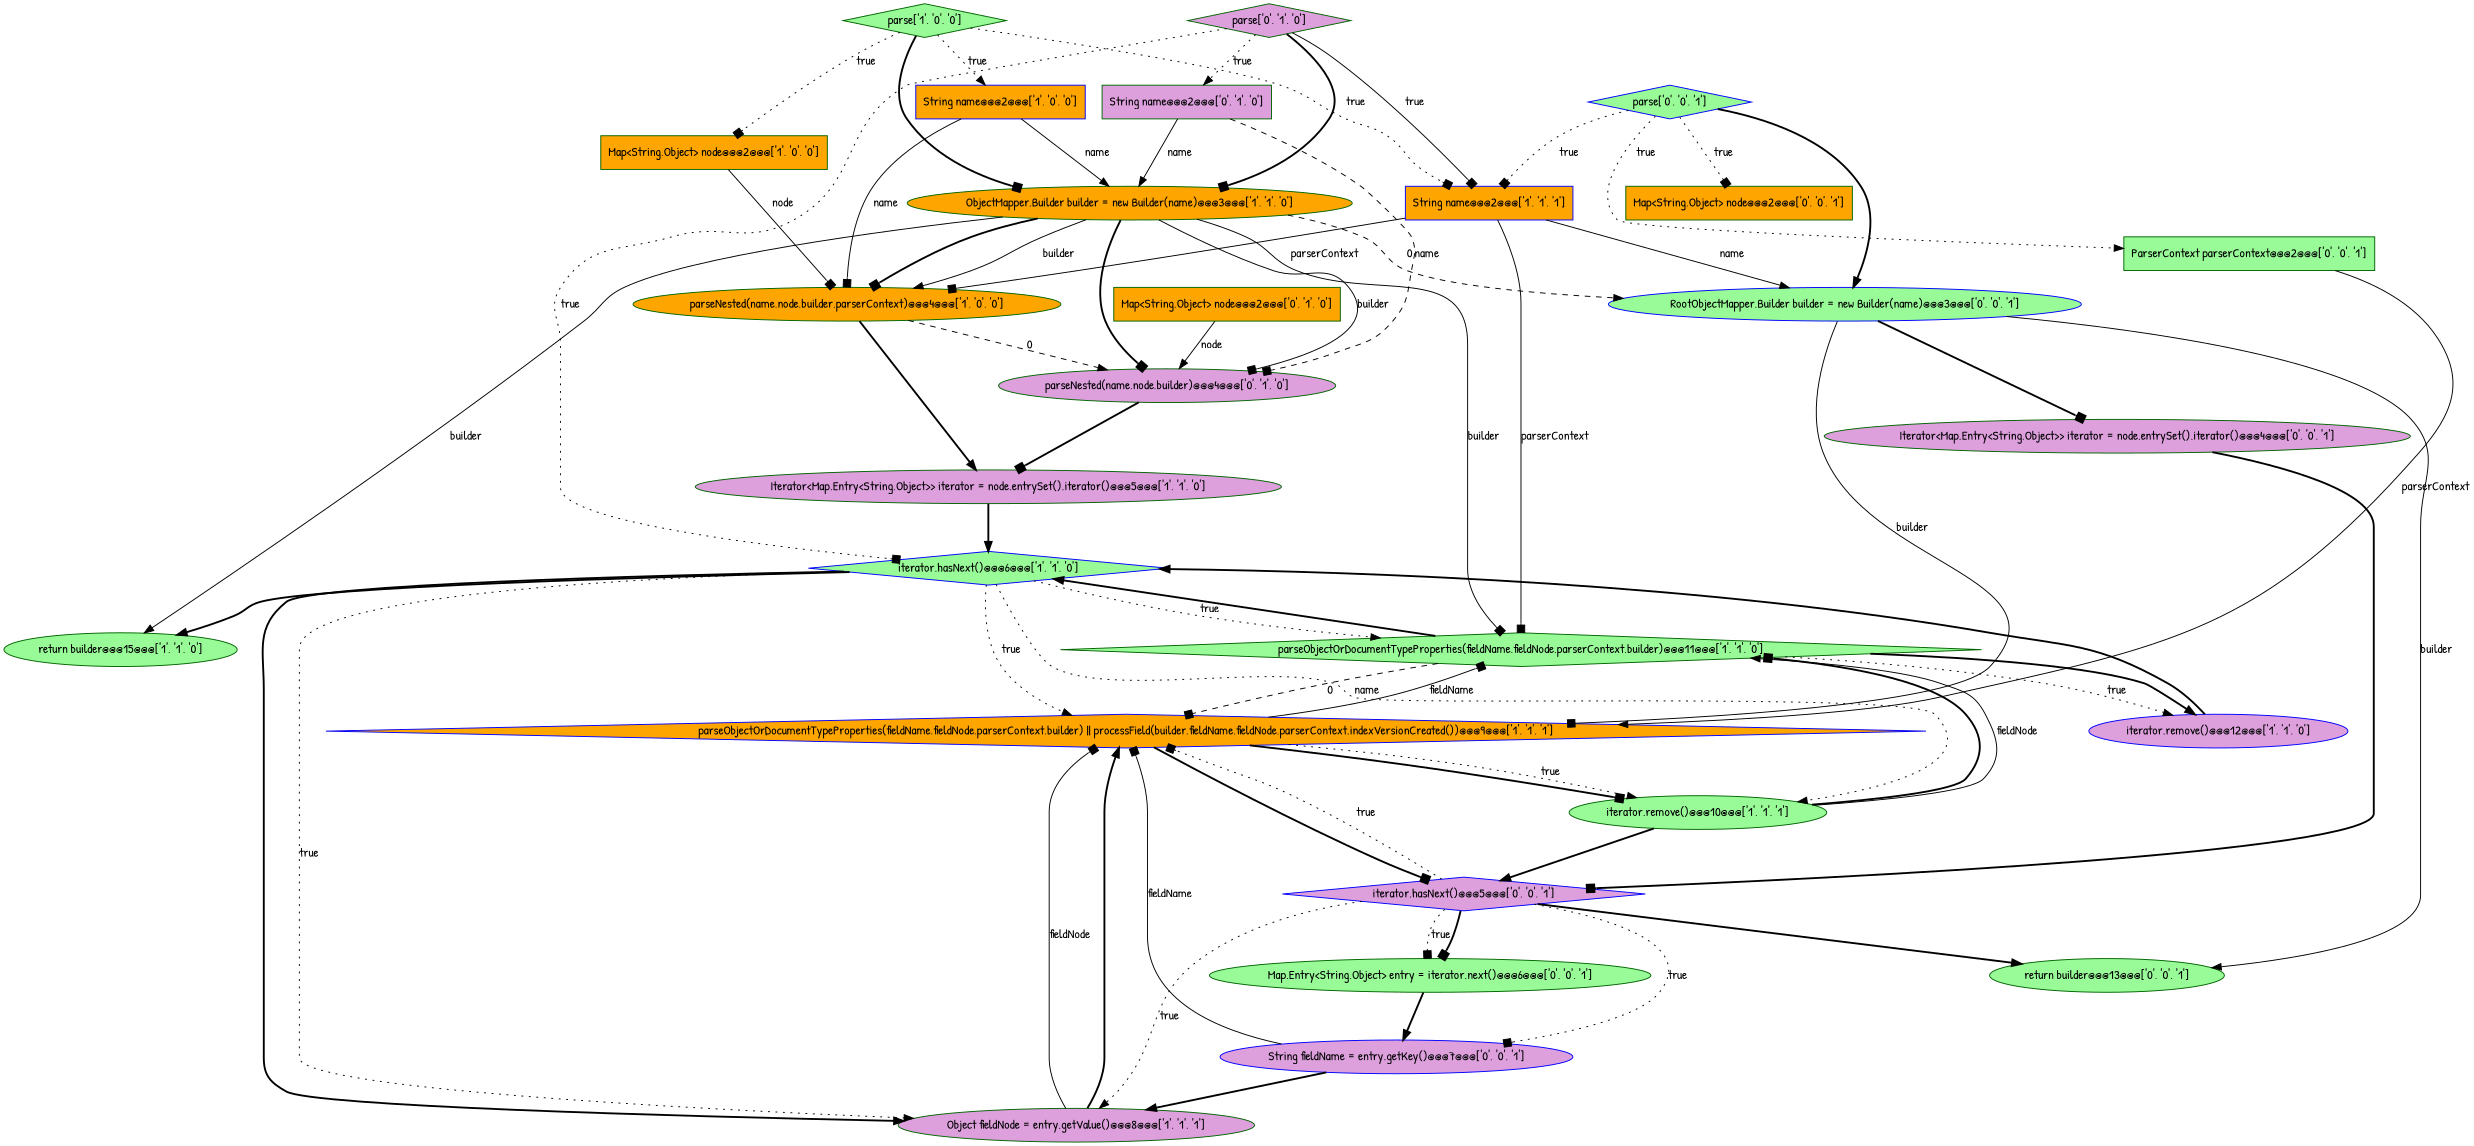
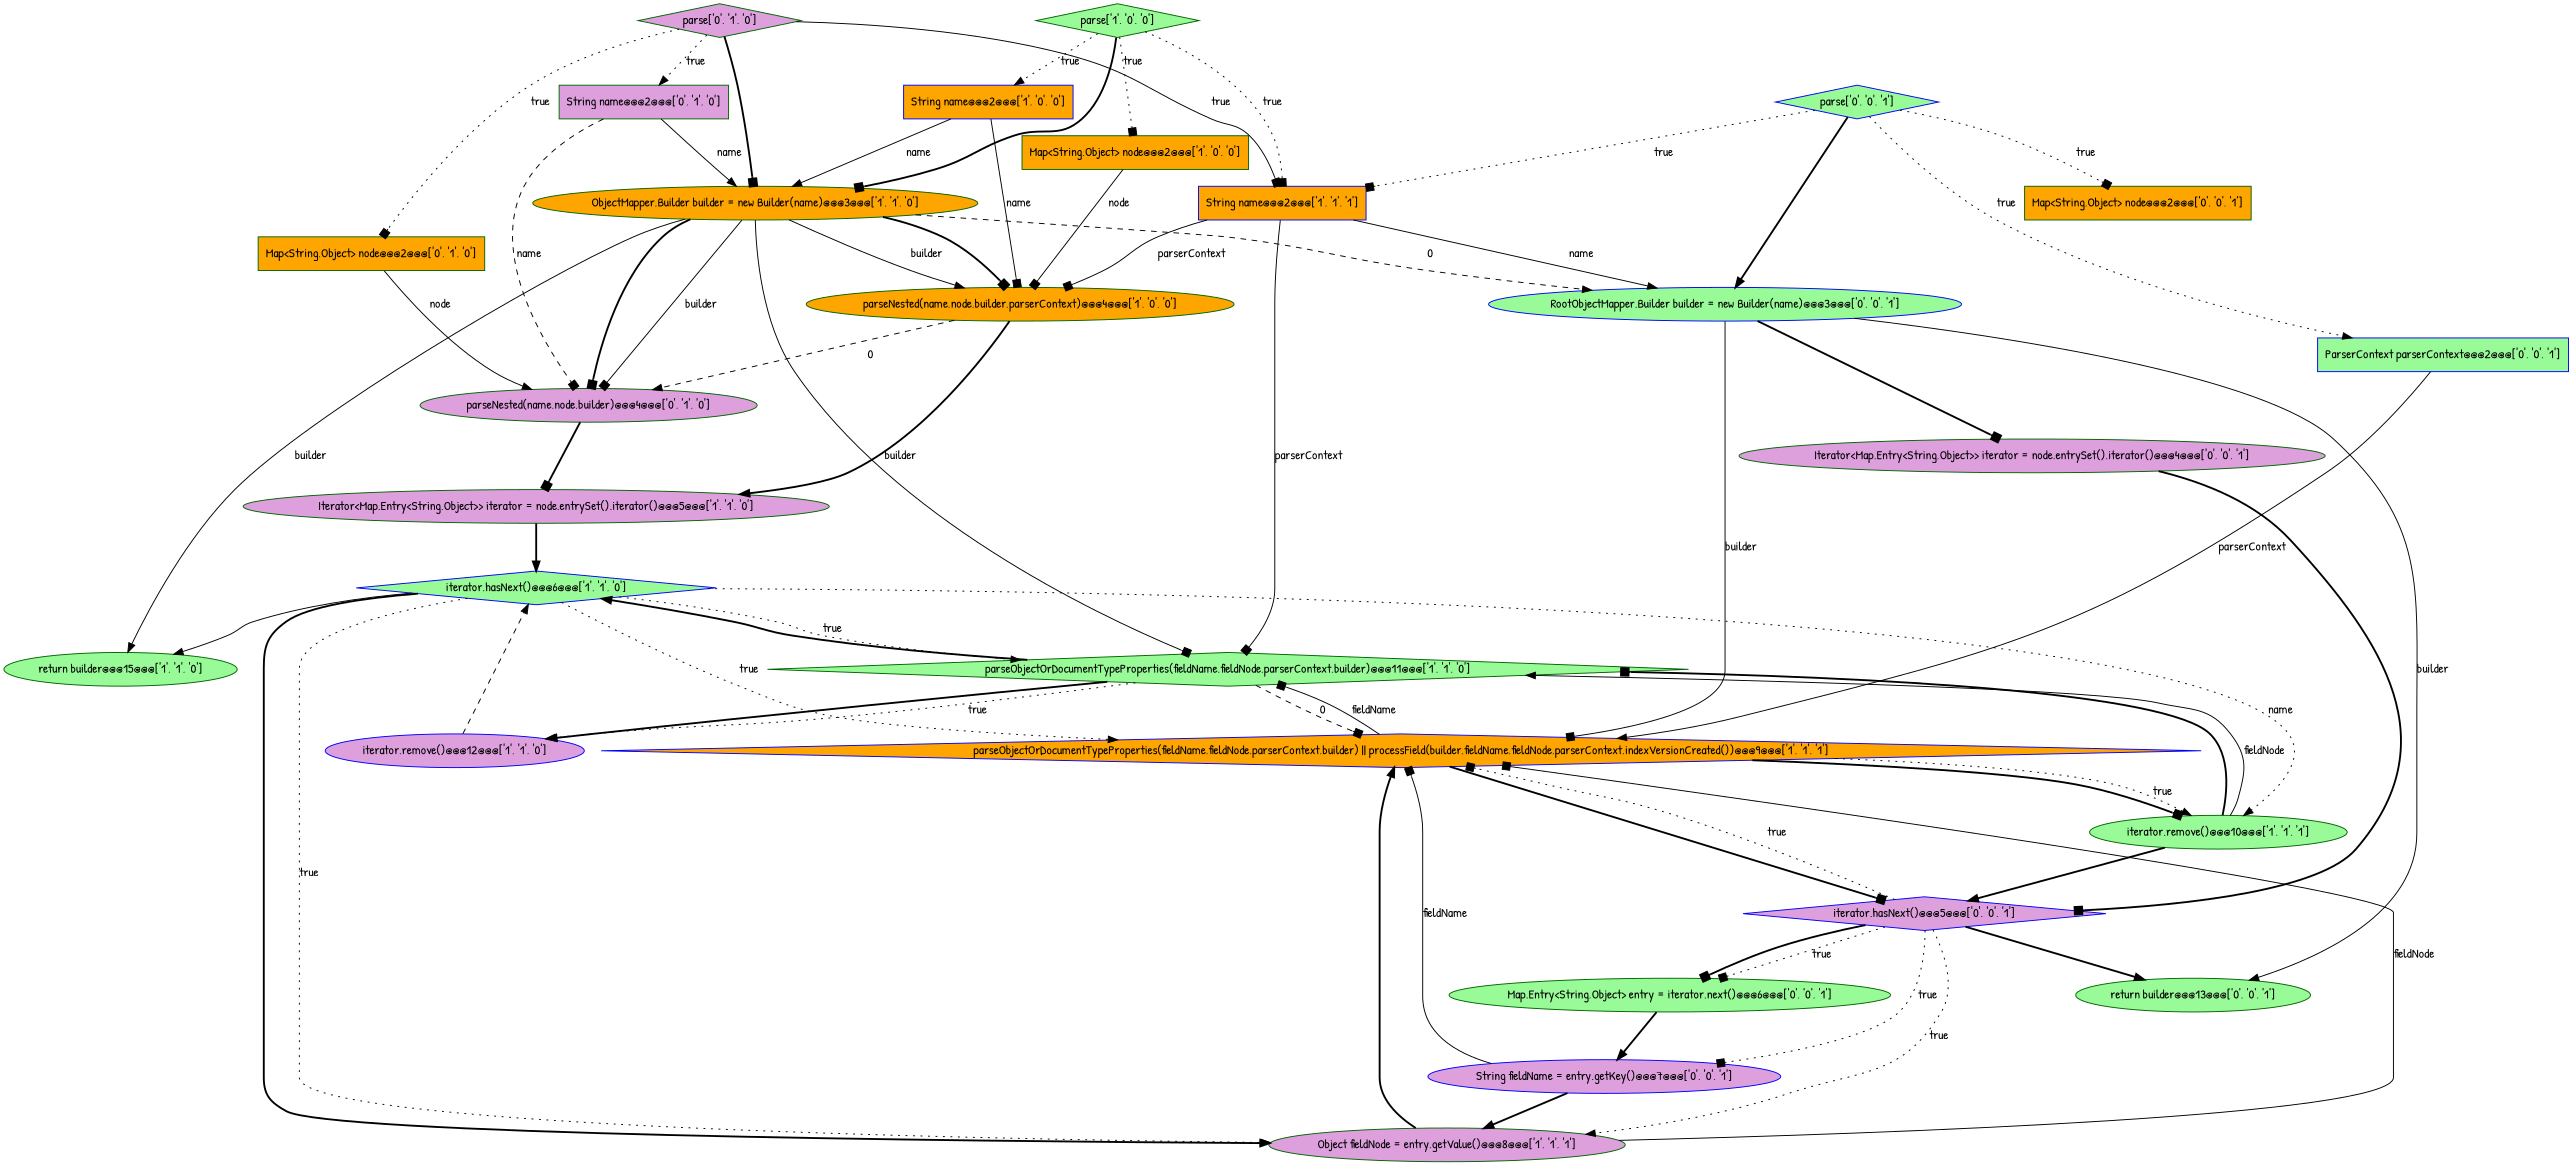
(651, 242) -> (513, 98)
(2249, 254) -> (2443, 355)
(514, 583) -> (294, 611)
(1698, 596) -> (493, 673)
